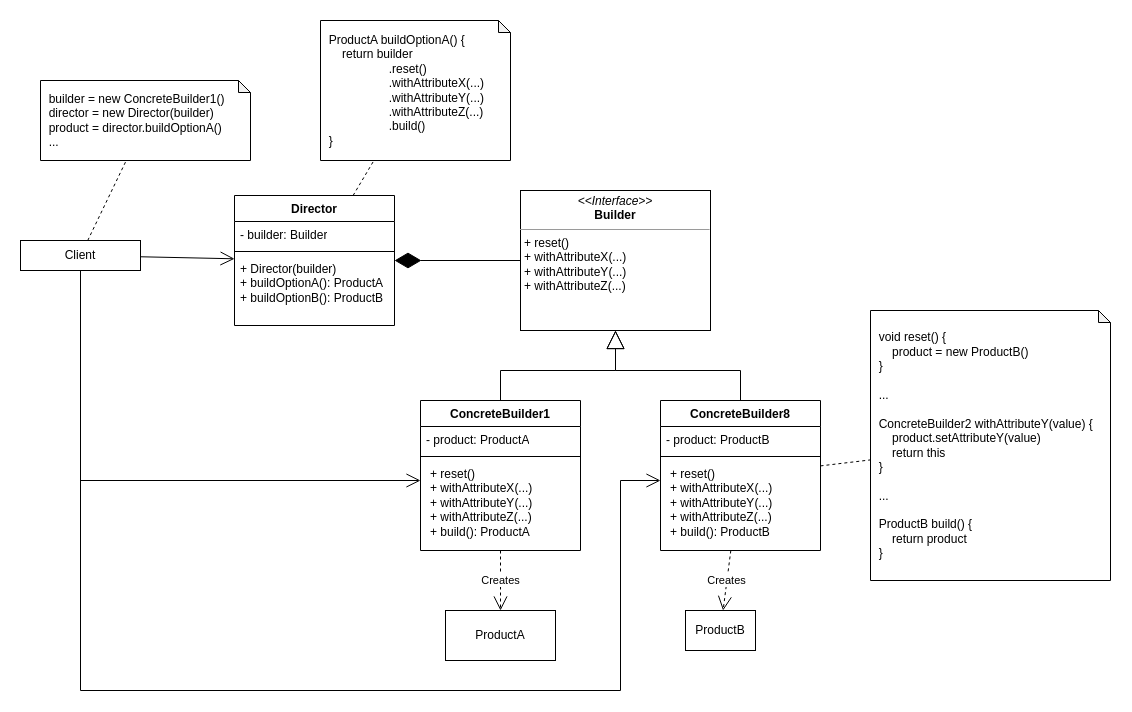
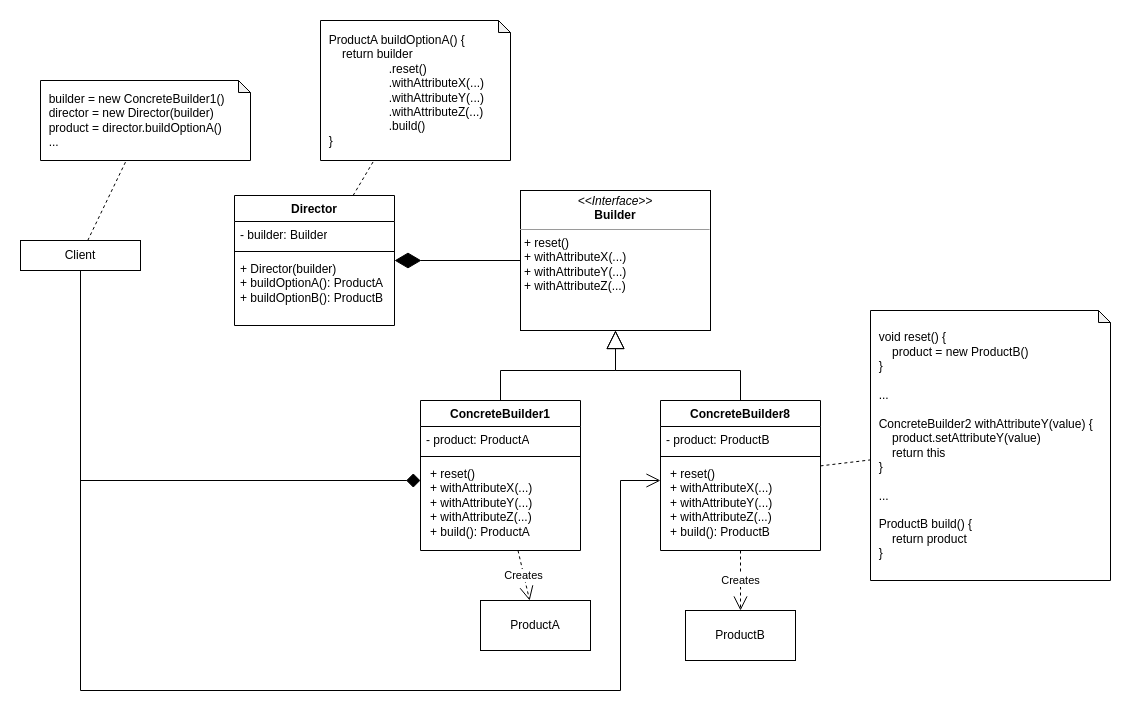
(186, 258) -> none
(411, 481) -> (406, 481)
(721, 631) -> (741, 636)
(501, 636) -> (536, 626)
